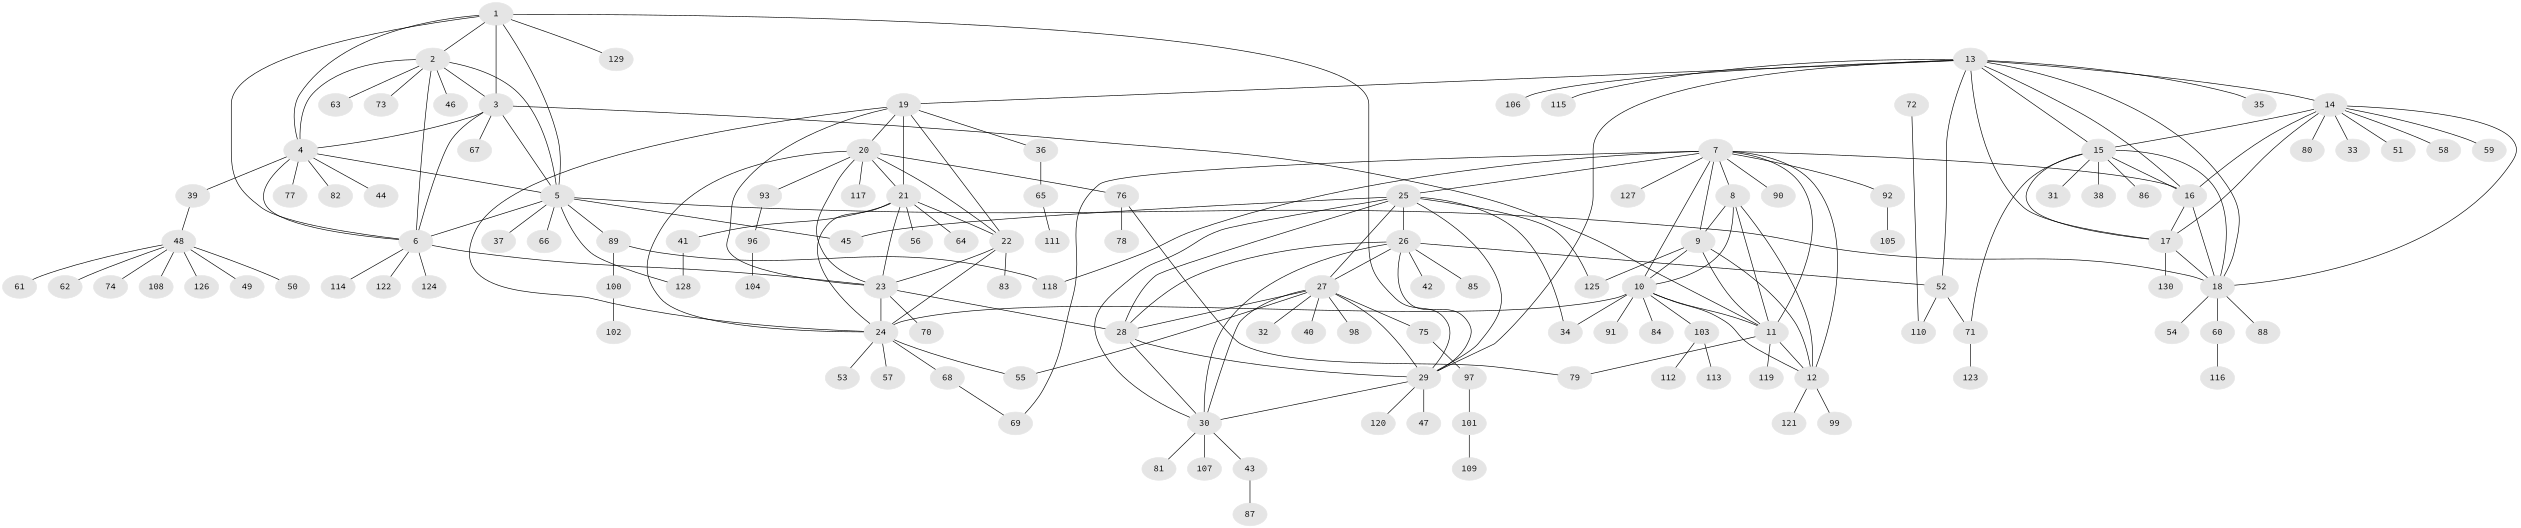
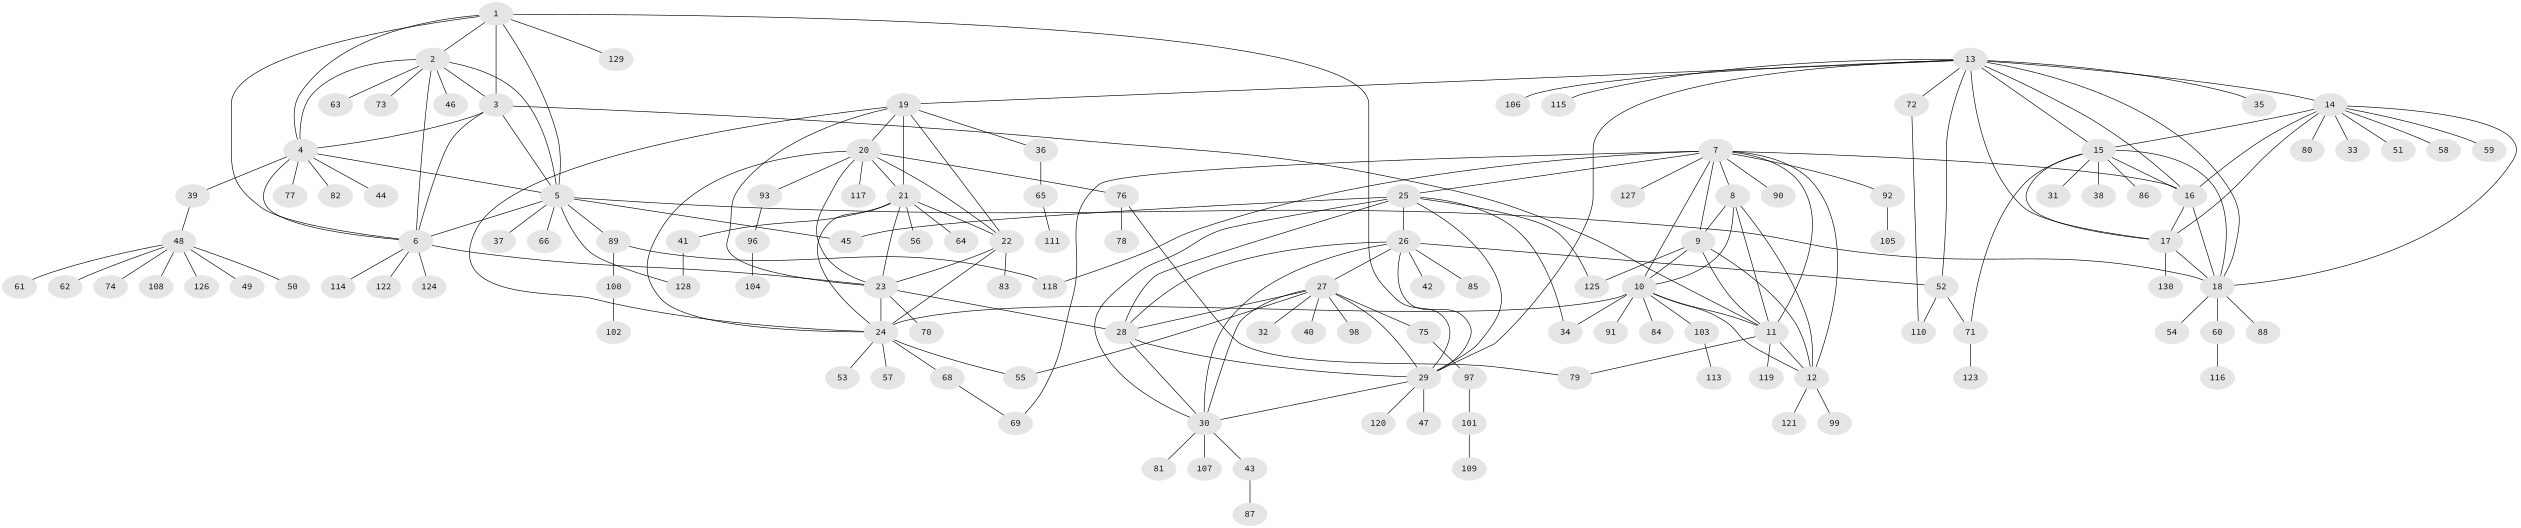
none -> (1941, 82)
(475, 150) -> none
(1374, 229) -> none
(1668, 378) -> none
